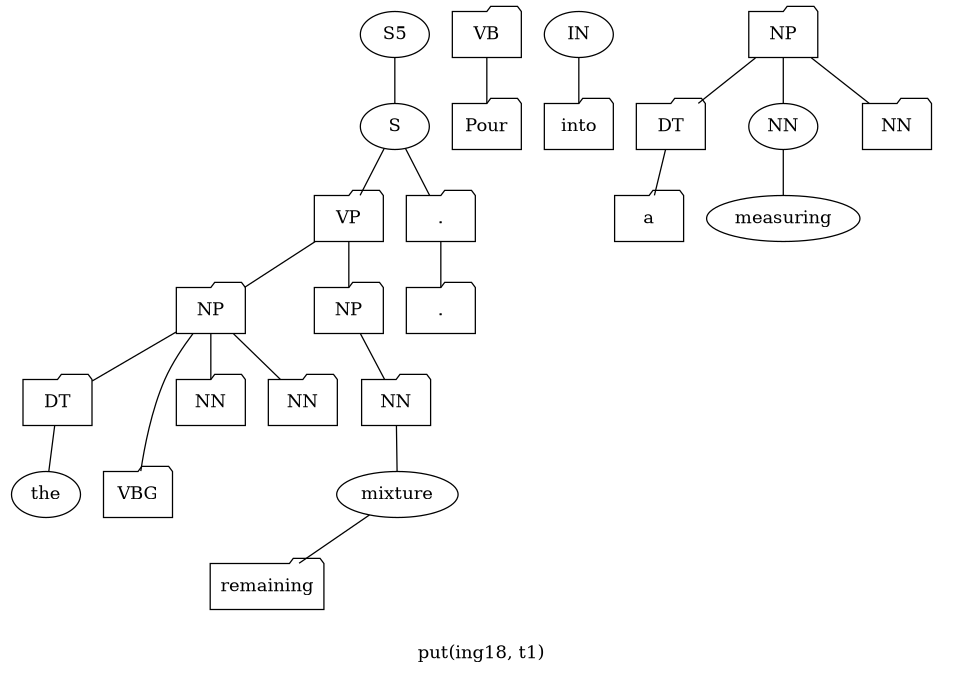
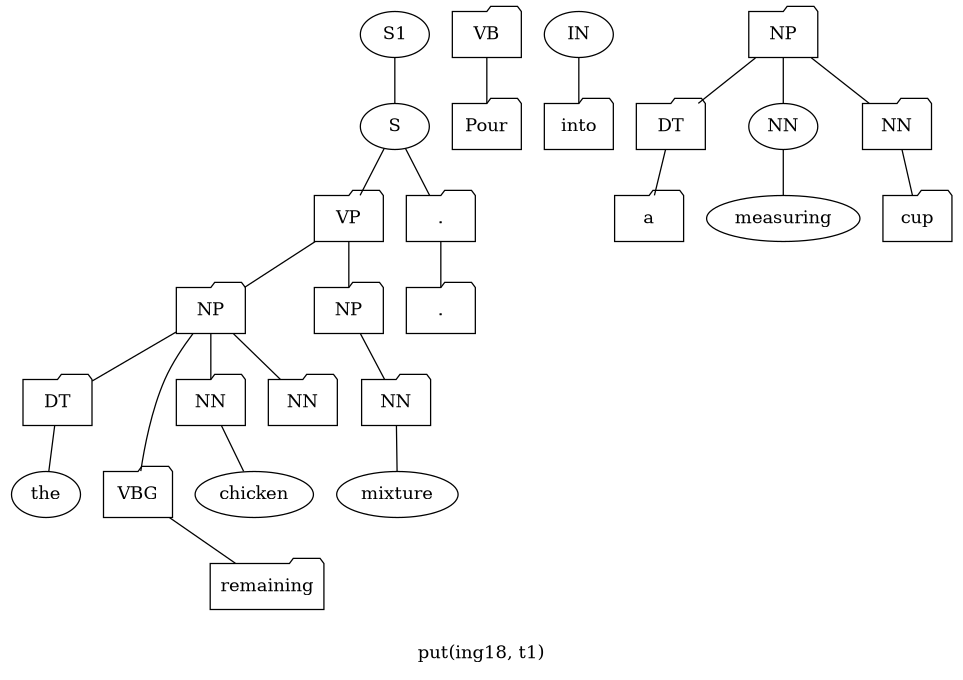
(395, 34) -> (395, 34)
none -> (917, 218)
none -> (254, 494)
(334, 539) -> (202, 540)
